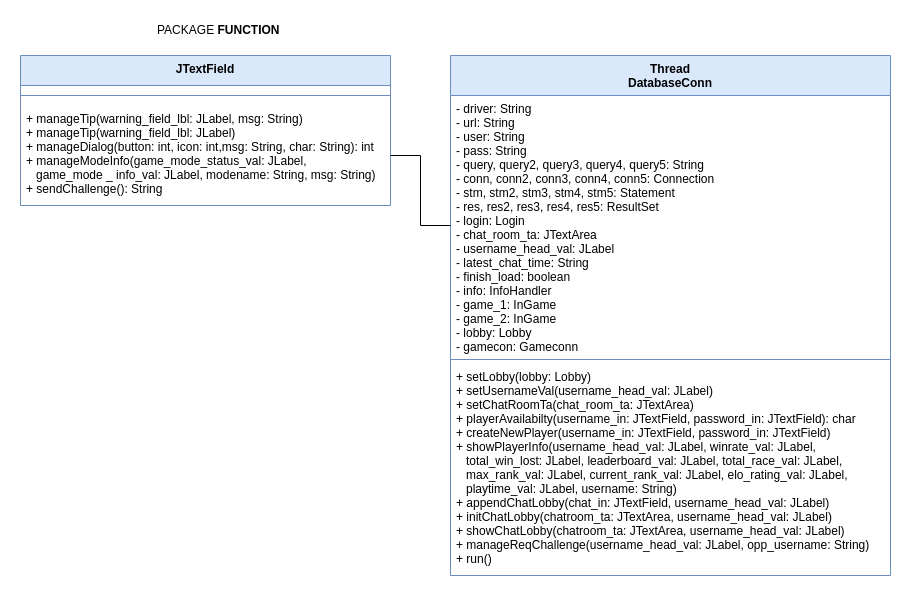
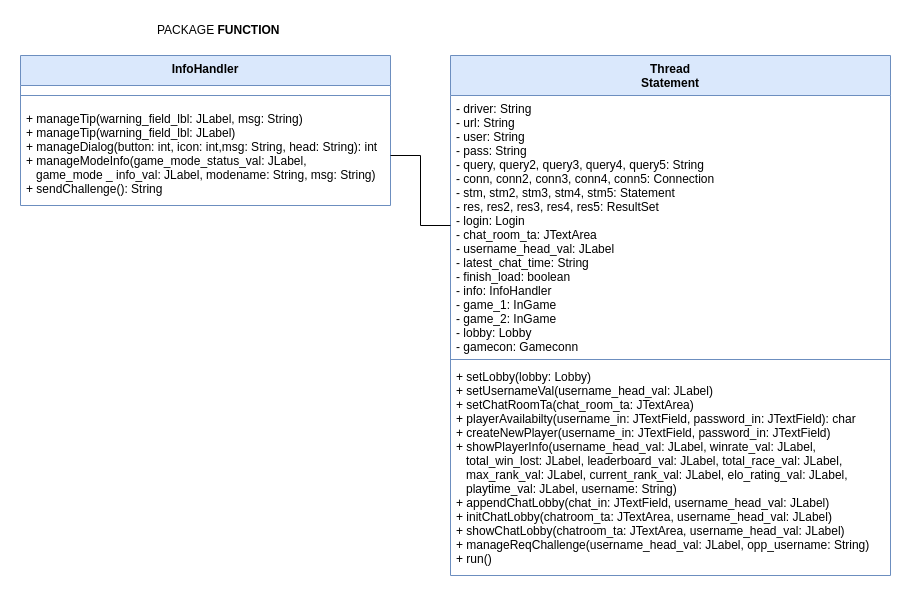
(205, 69) -> (205, 69)
(670, 69) -> (670, 69)
(174, 119) -> (174, 119)
